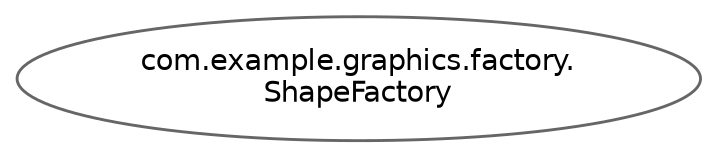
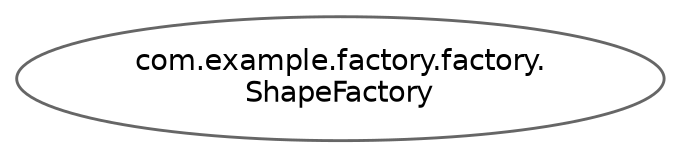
(359, 79) -> (340, 79)
